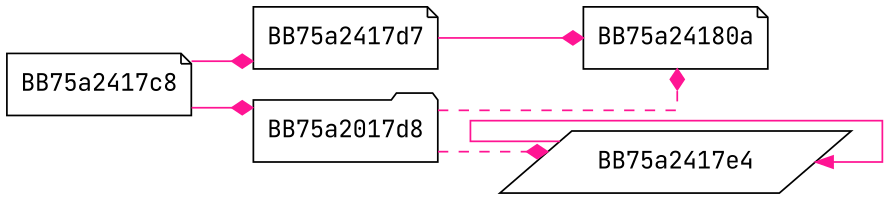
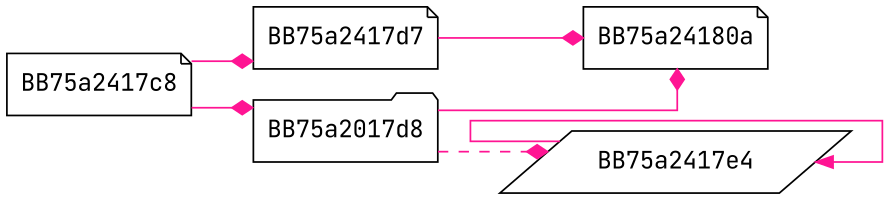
(568, 110) -> (568, 110)
